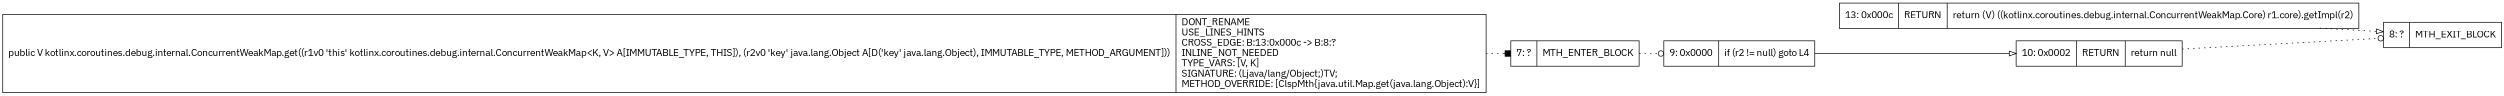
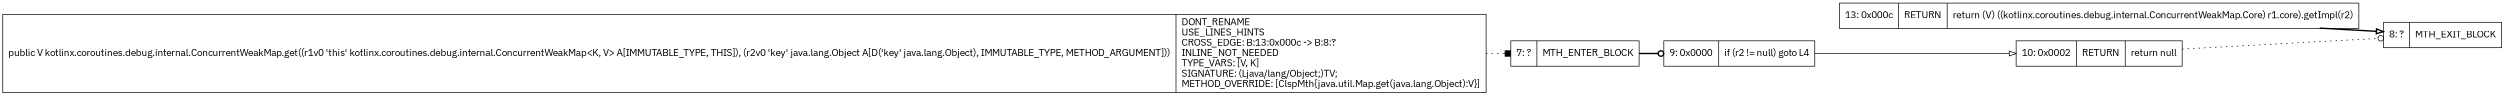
(2348, 30) -> (2348, 30)
(1649, 54) -> (1649, 54)
